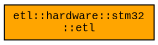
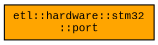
(79, 22) -> (79, 22)
